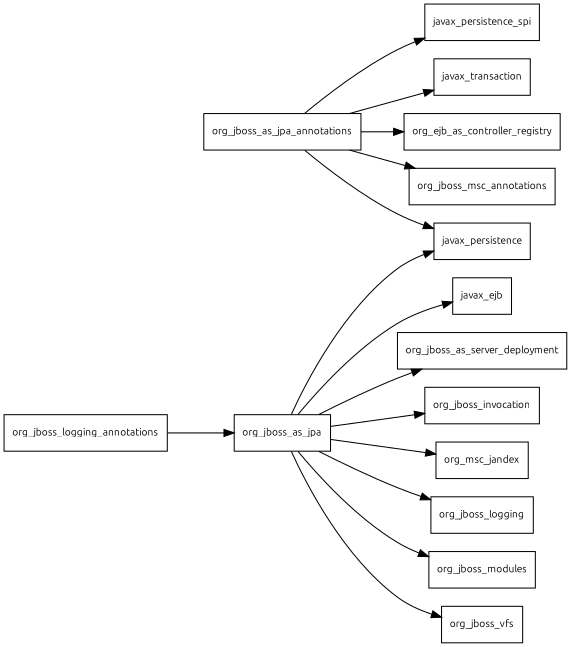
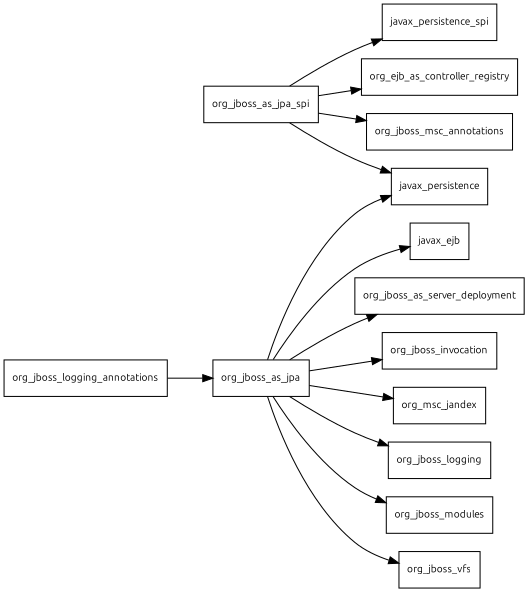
(482, 77) -> none
(282, 132) -> (261, 104)
